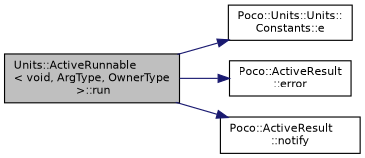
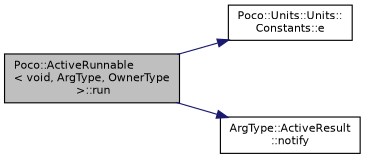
(92, 78) -> (92, 78)
(290, 78) -> none
(290, 135) -> (290, 135)
